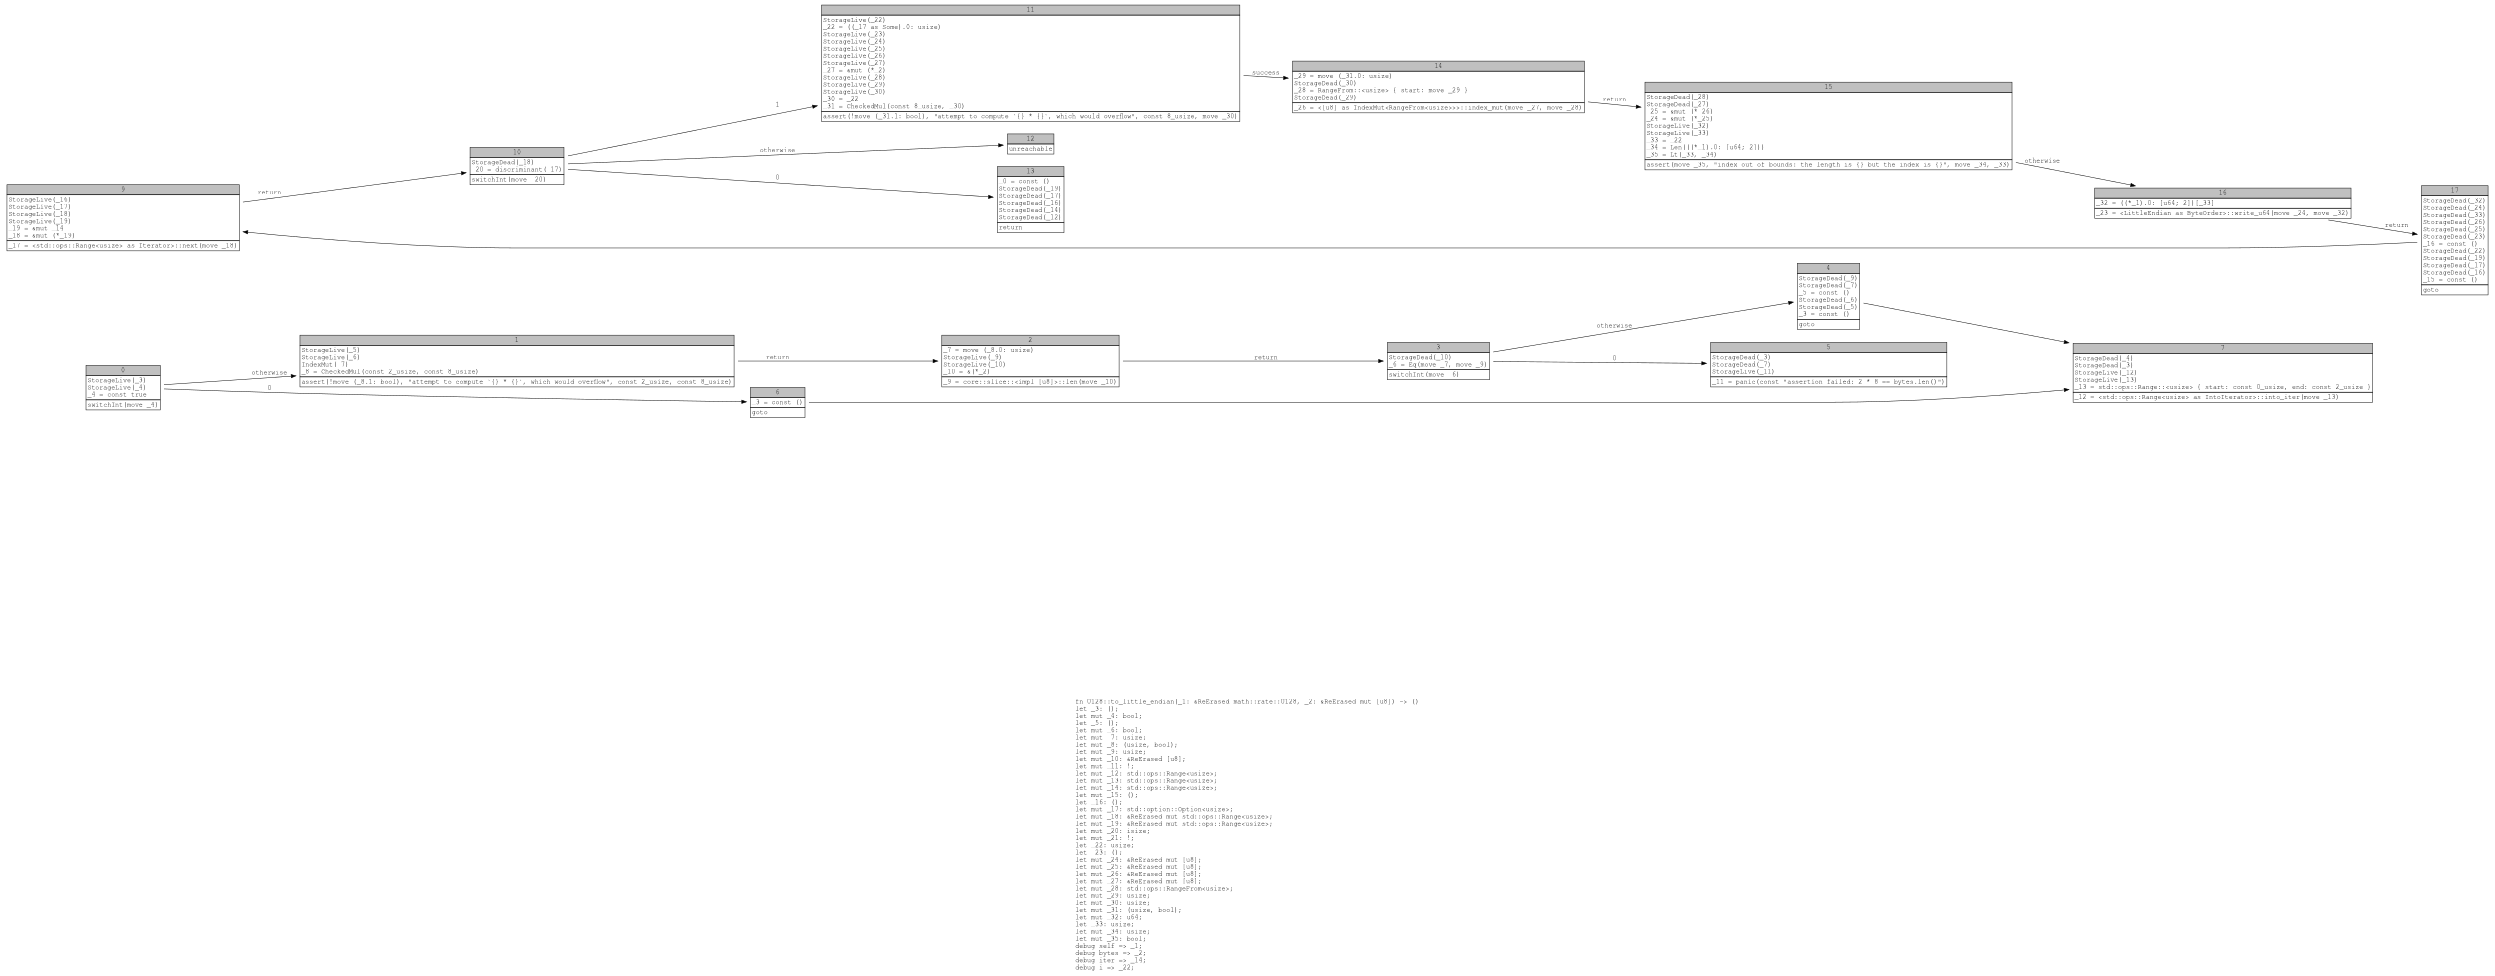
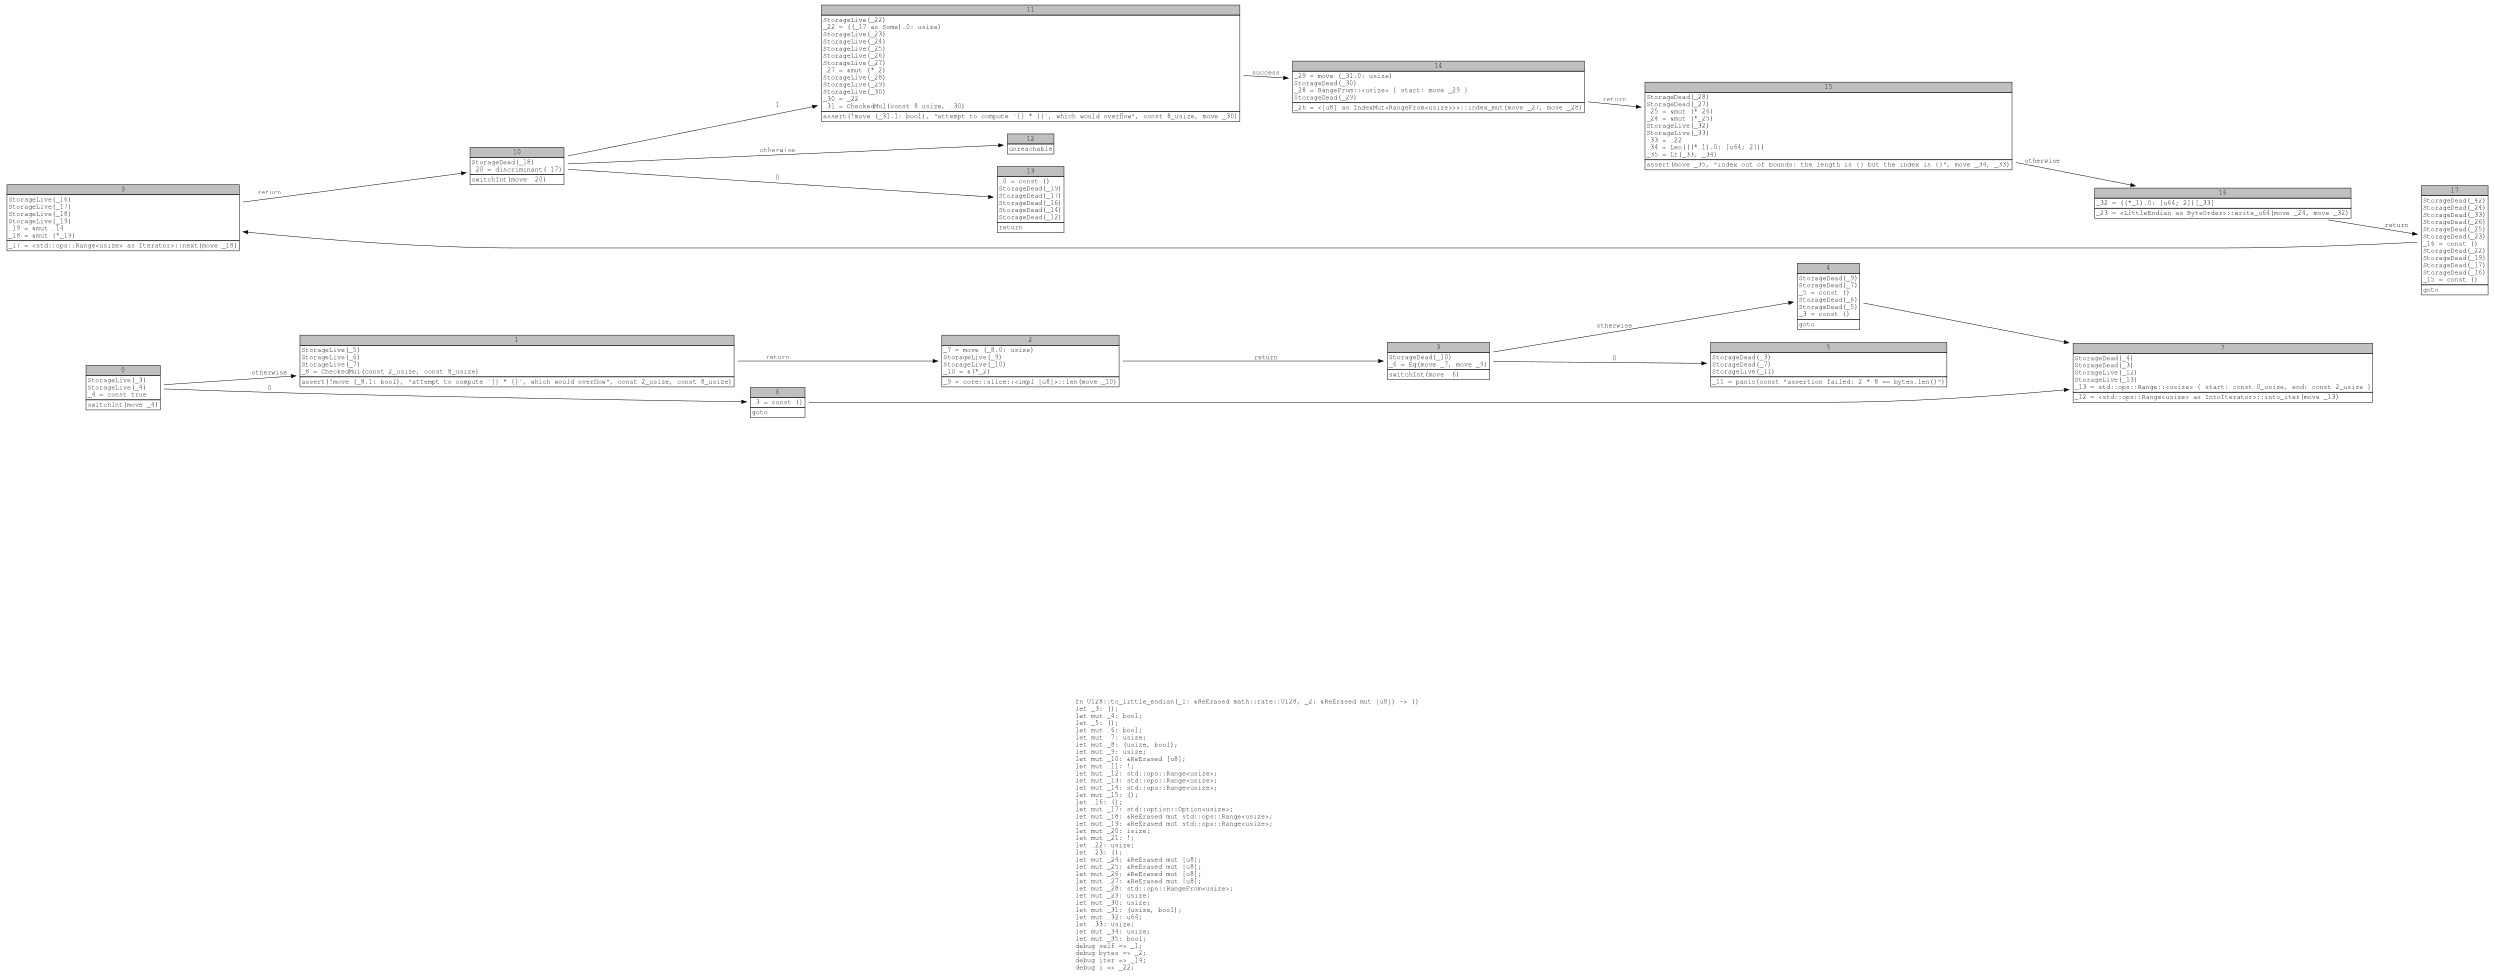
(2455, 201) -> (2455, 201)
(325, 364) -> (331, 364)
